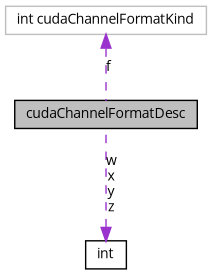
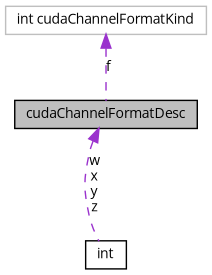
(106, 178) -> (85, 192)
